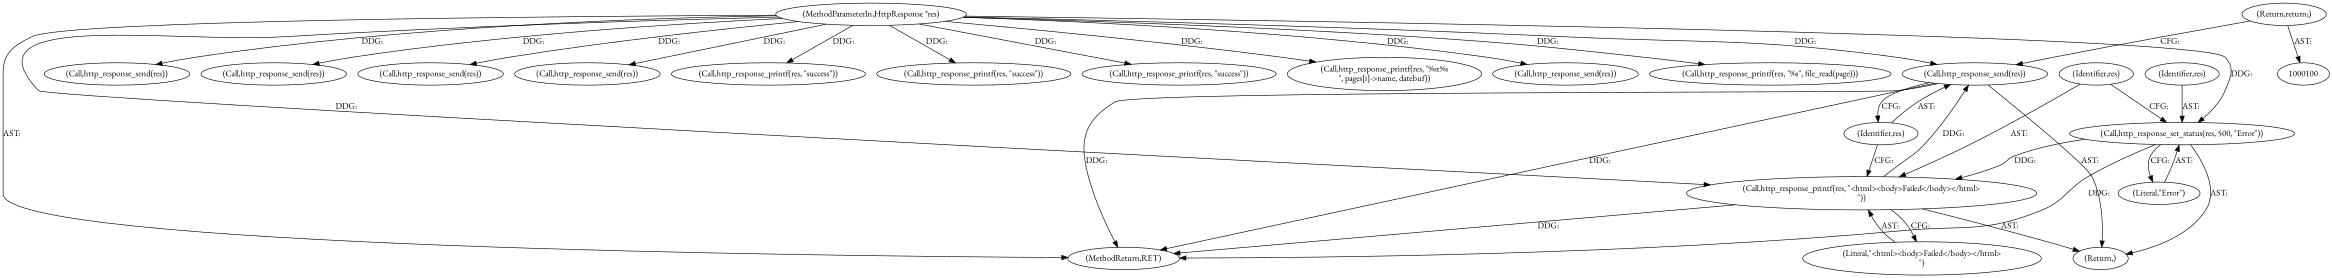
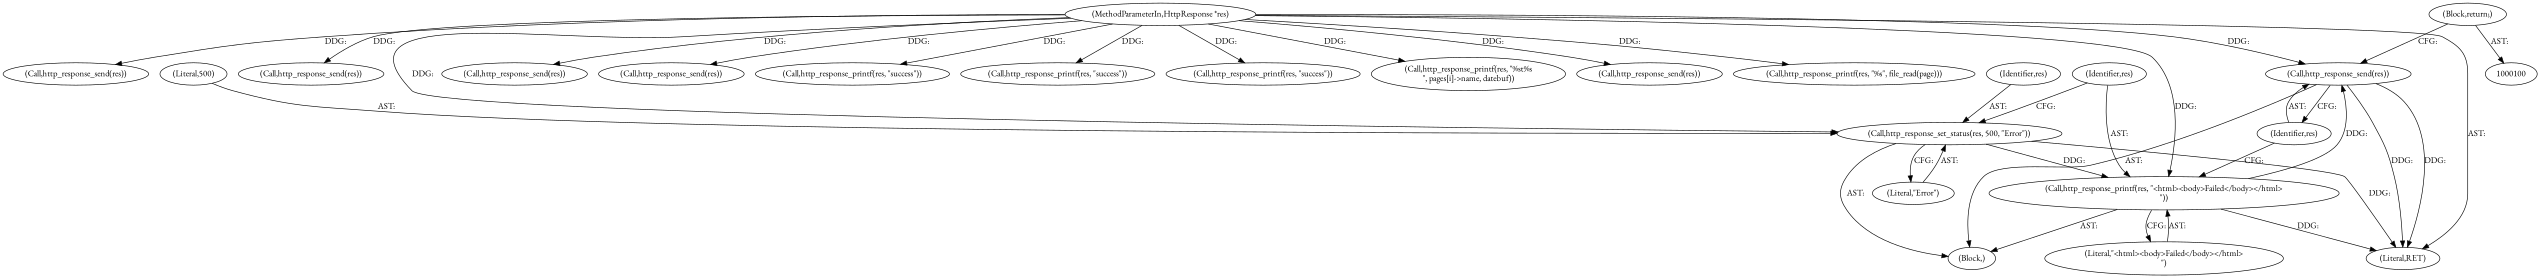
(2284, 14) -> (2468, 14)
none -> (194, 74)
(1124, 258) -> (2403, 258)
(2101, 258) -> (1972, 258)
